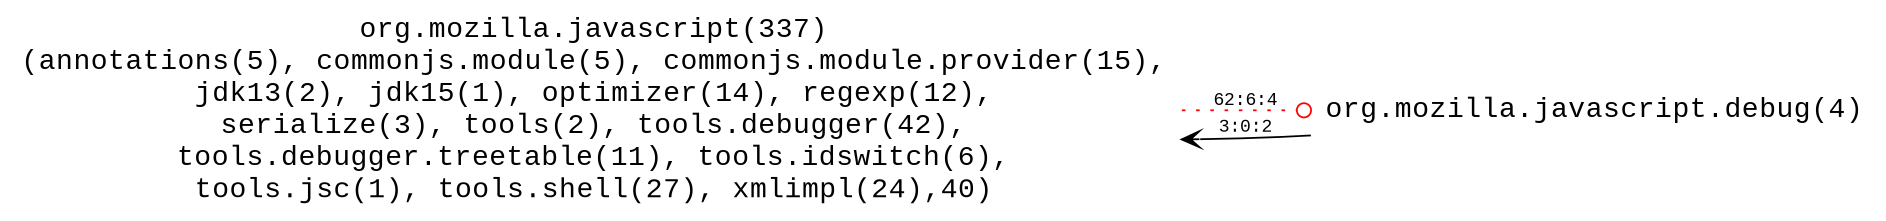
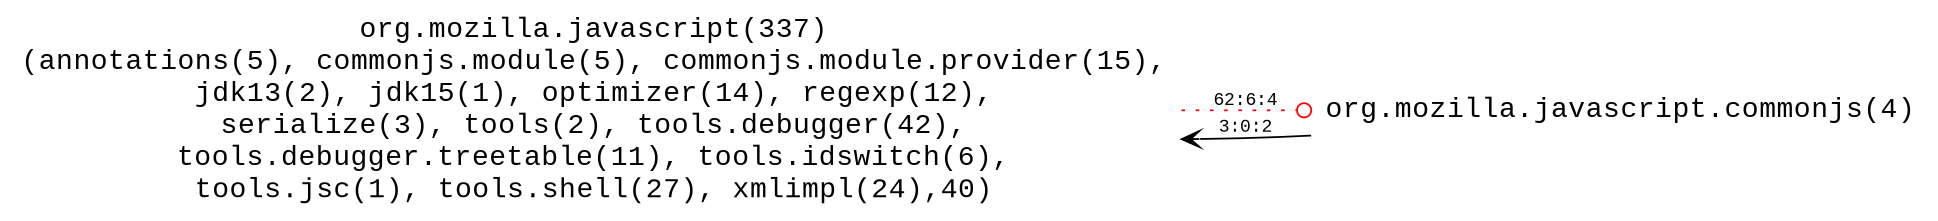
(1595, 110) -> (1621, 110)
